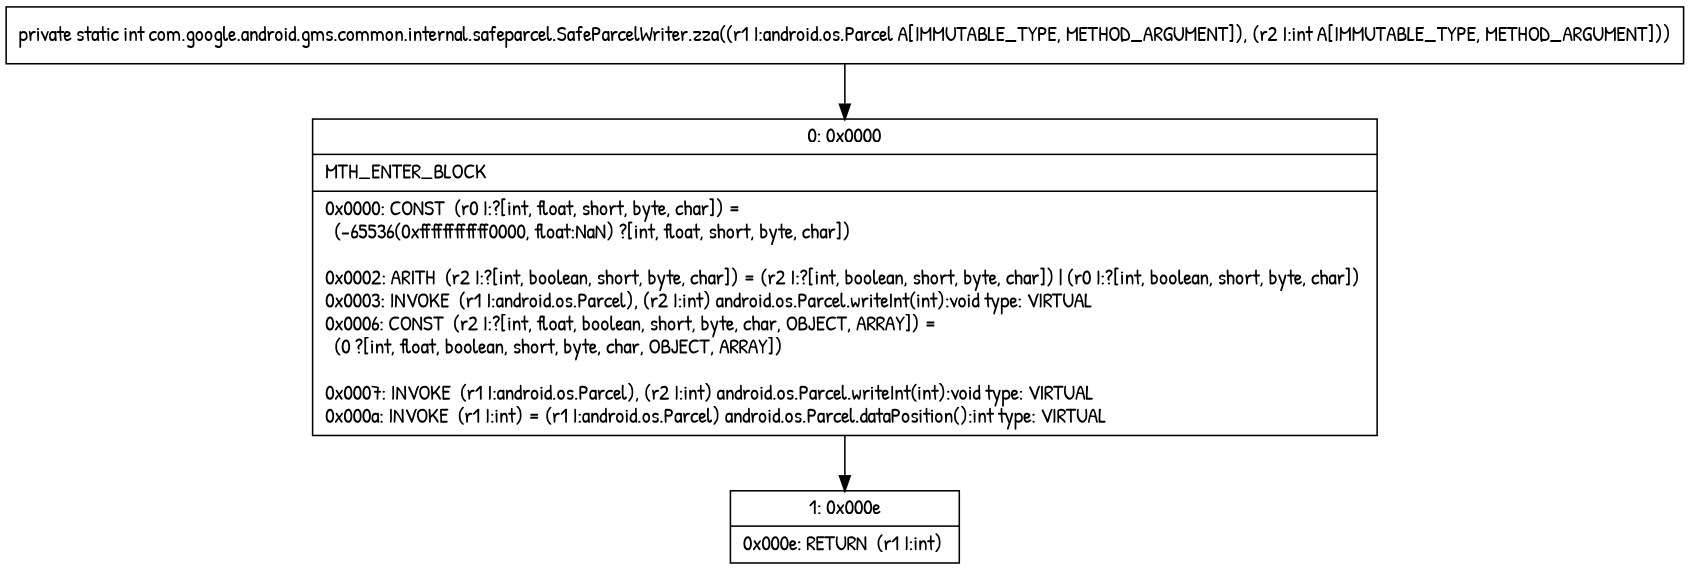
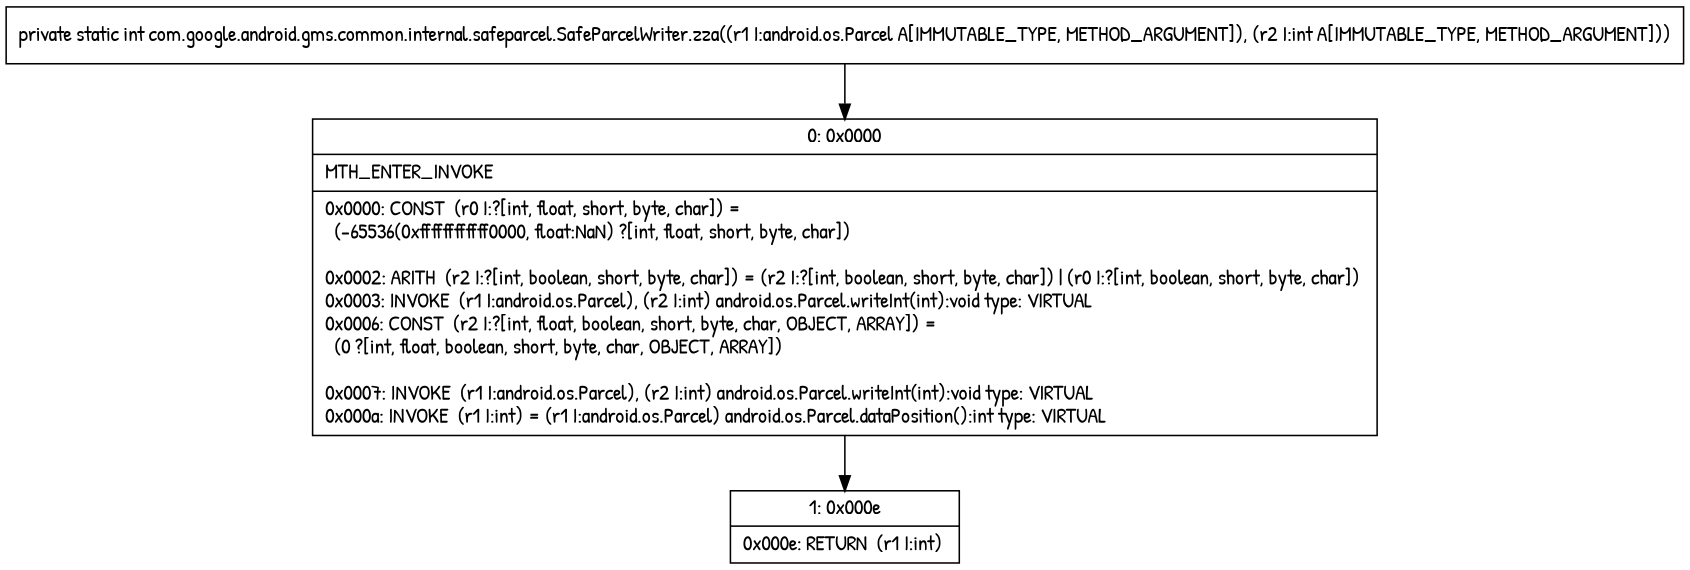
(406, 172) -> (409, 172)
